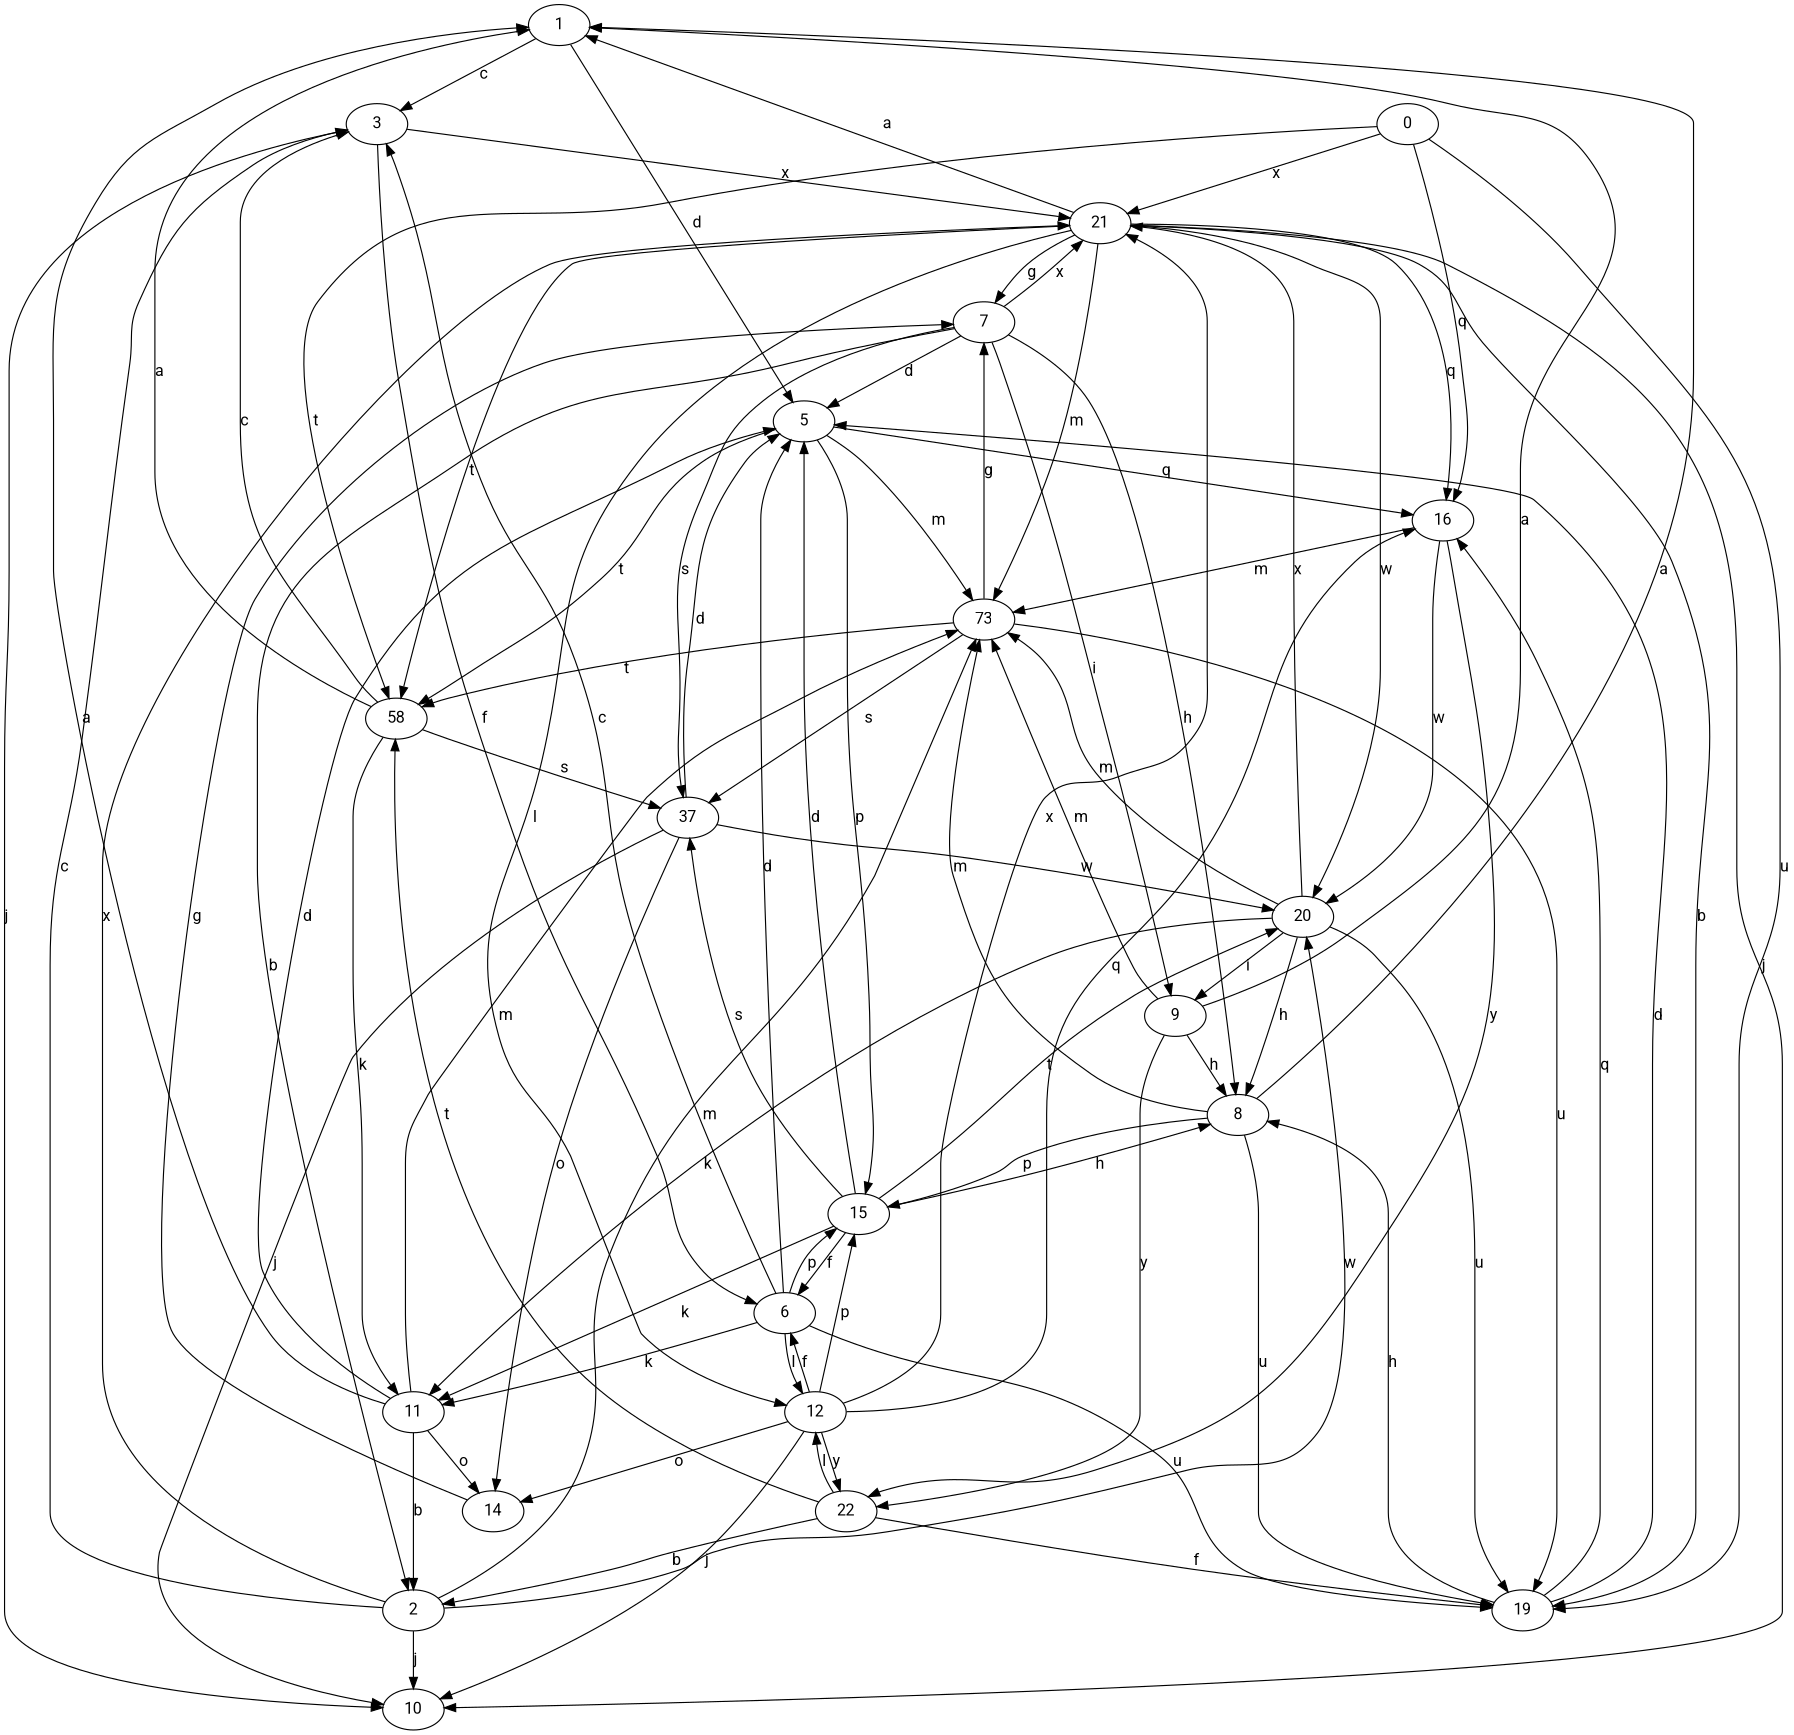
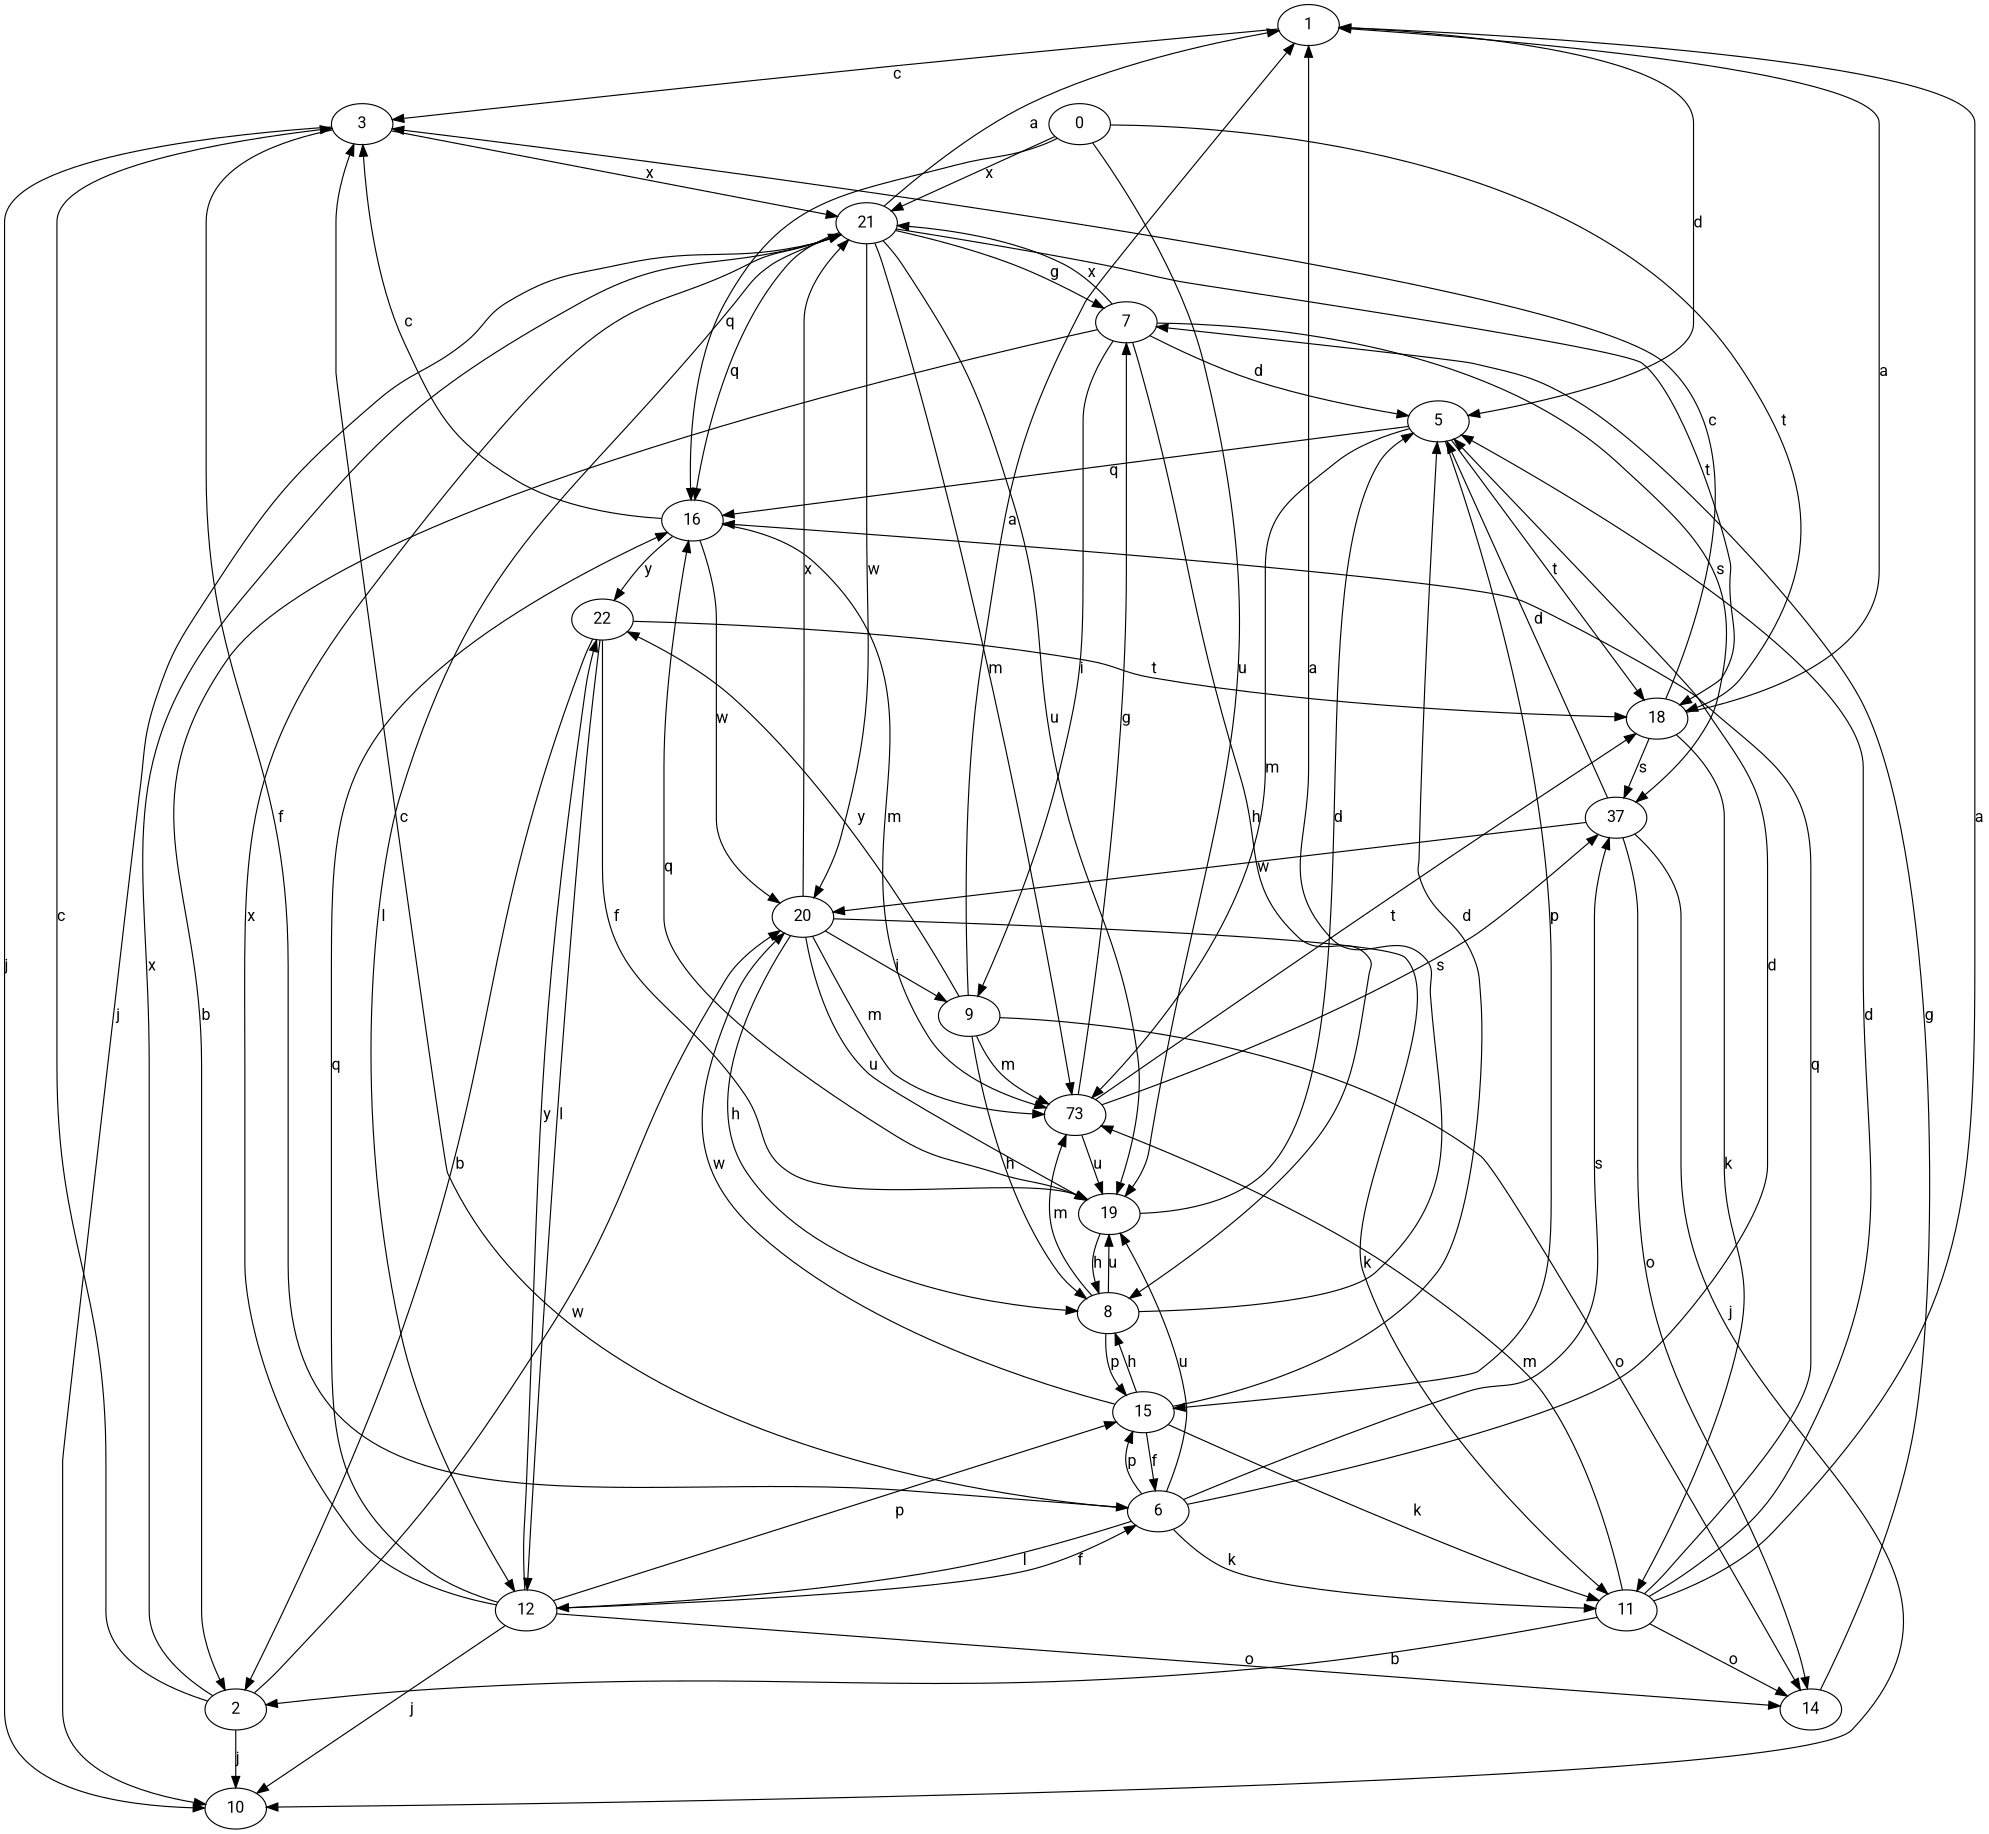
none -> (436, 406)
(396, 719) -> (1657, 719)
none -> (1737, 732)
(1702, 917) -> (1055, 719)
(736, 1037) -> (1590, 1309)
(1049, 1065) -> (719, 1165)
(680, 1125) -> none
none -> (1511, 1198)
